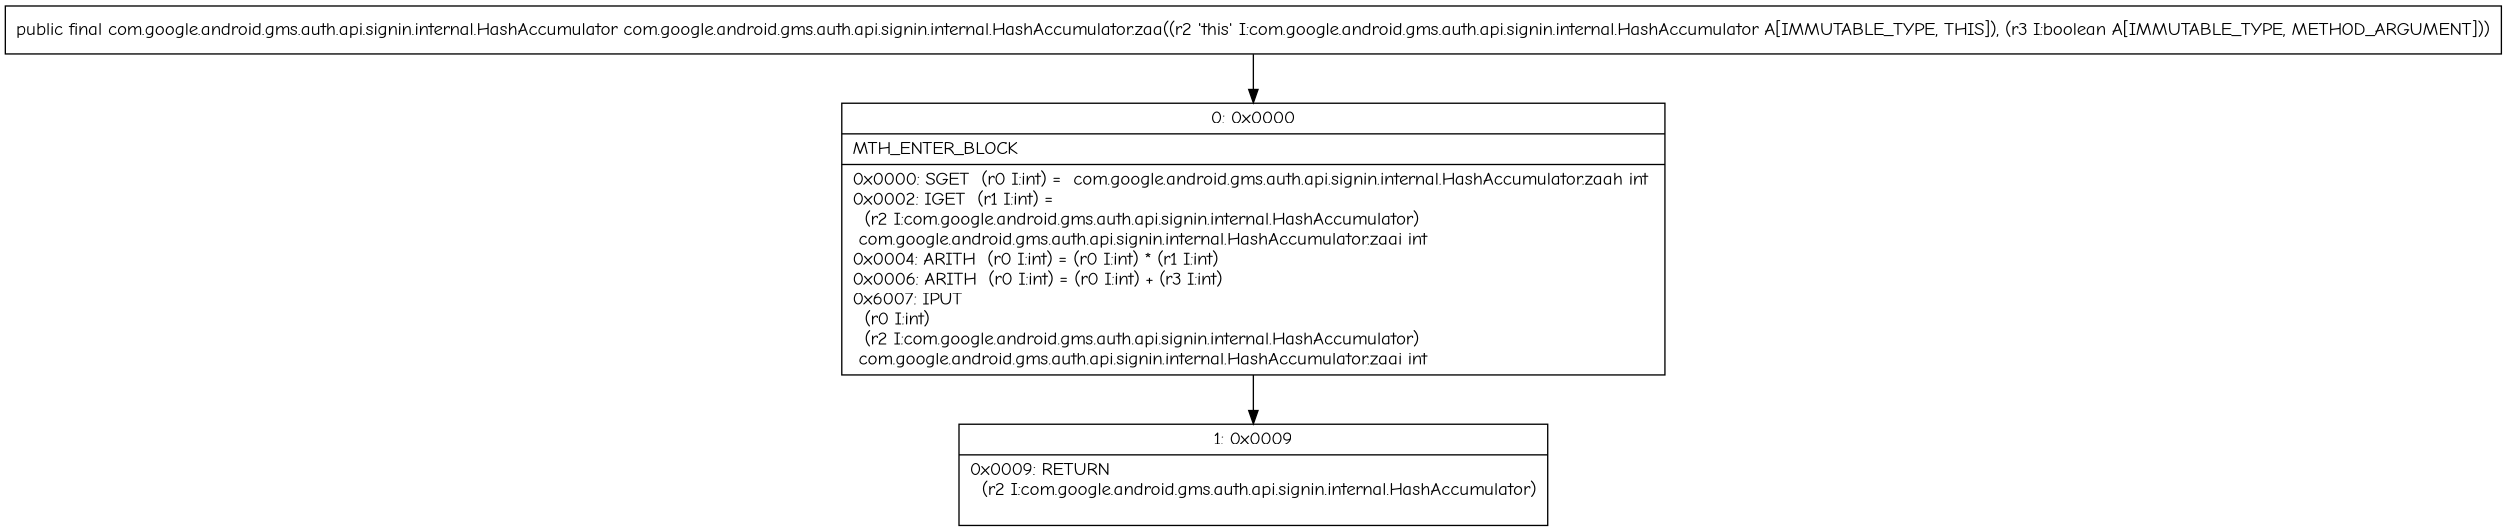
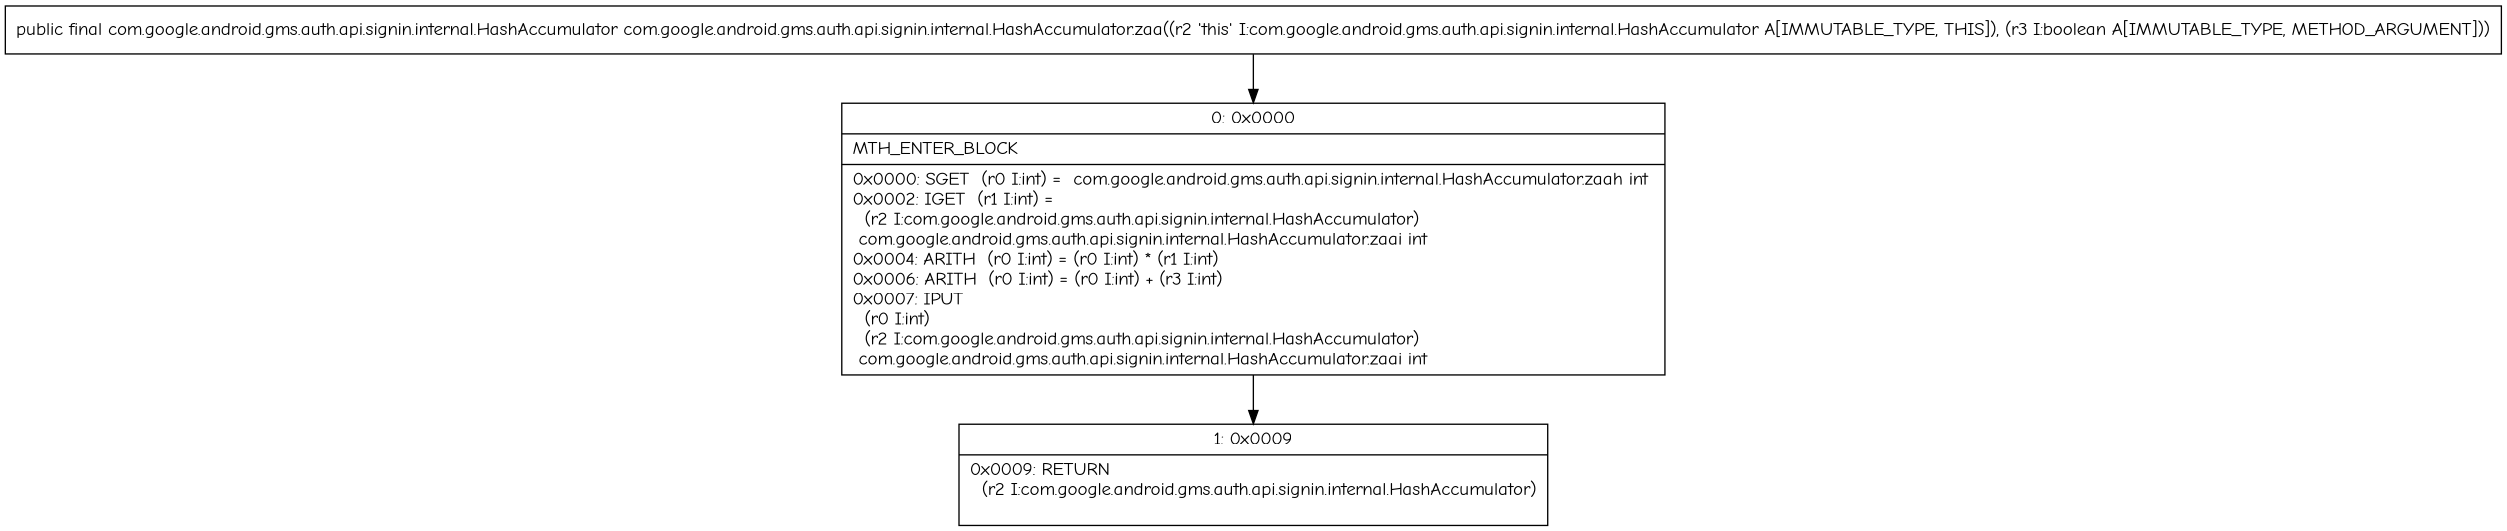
(914, 299) -> (914, 299)
